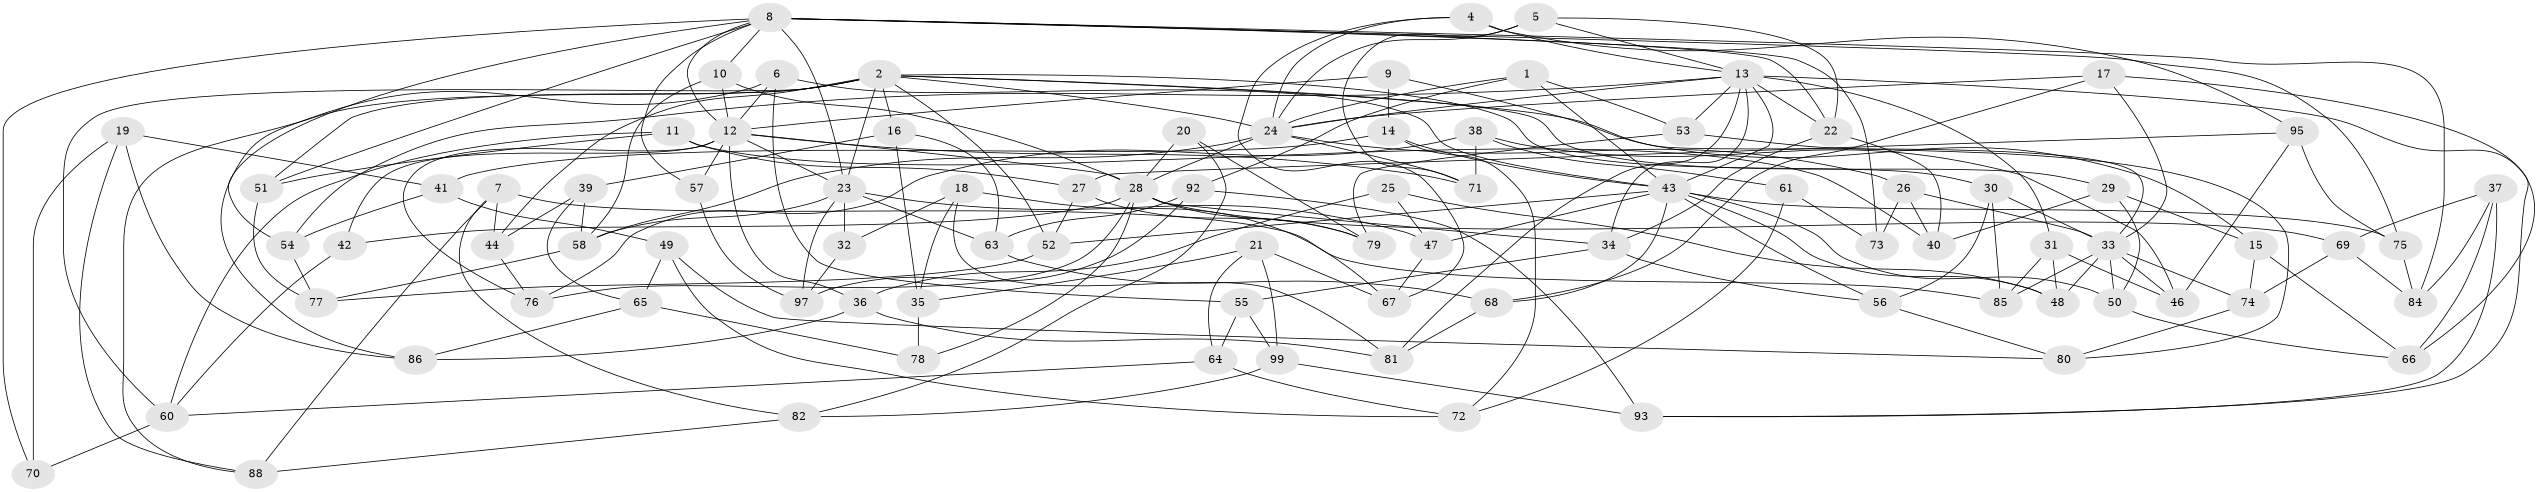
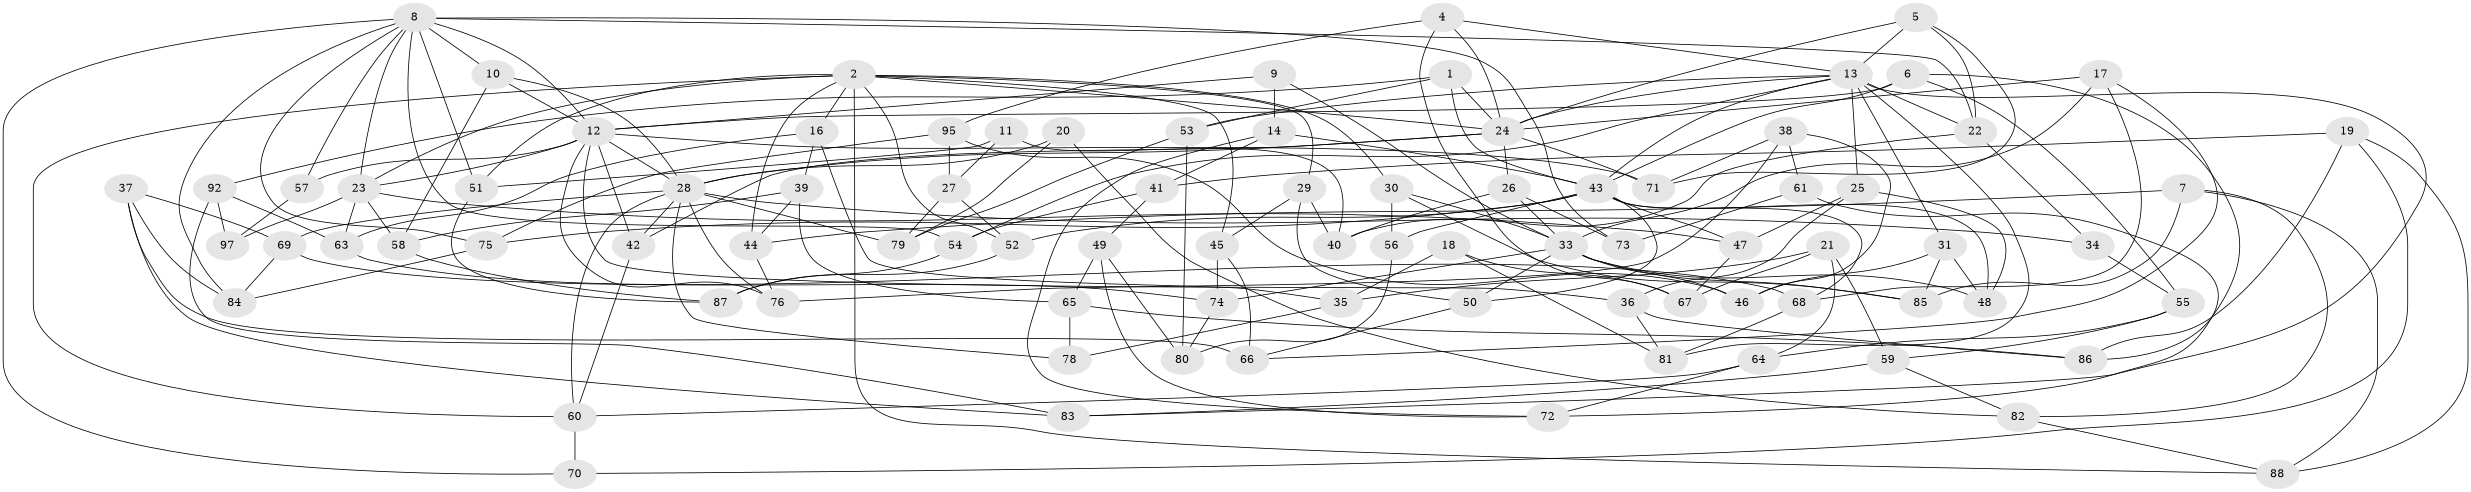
(937, 159) -> (1058, 151)
(1711, 162) -> (1855, 132)
(338, 182) -> (585, 273)
(845, 246) -> none
(2256, 246) -> (1217, 246)
(1712, 277) -> none
(316, 303) -> (721, 303)
(1278, 360) -> (1888, 360)
(1642, 417) -> (1068, 417)
